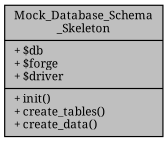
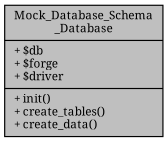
(84, 29) -> (84, 29)
